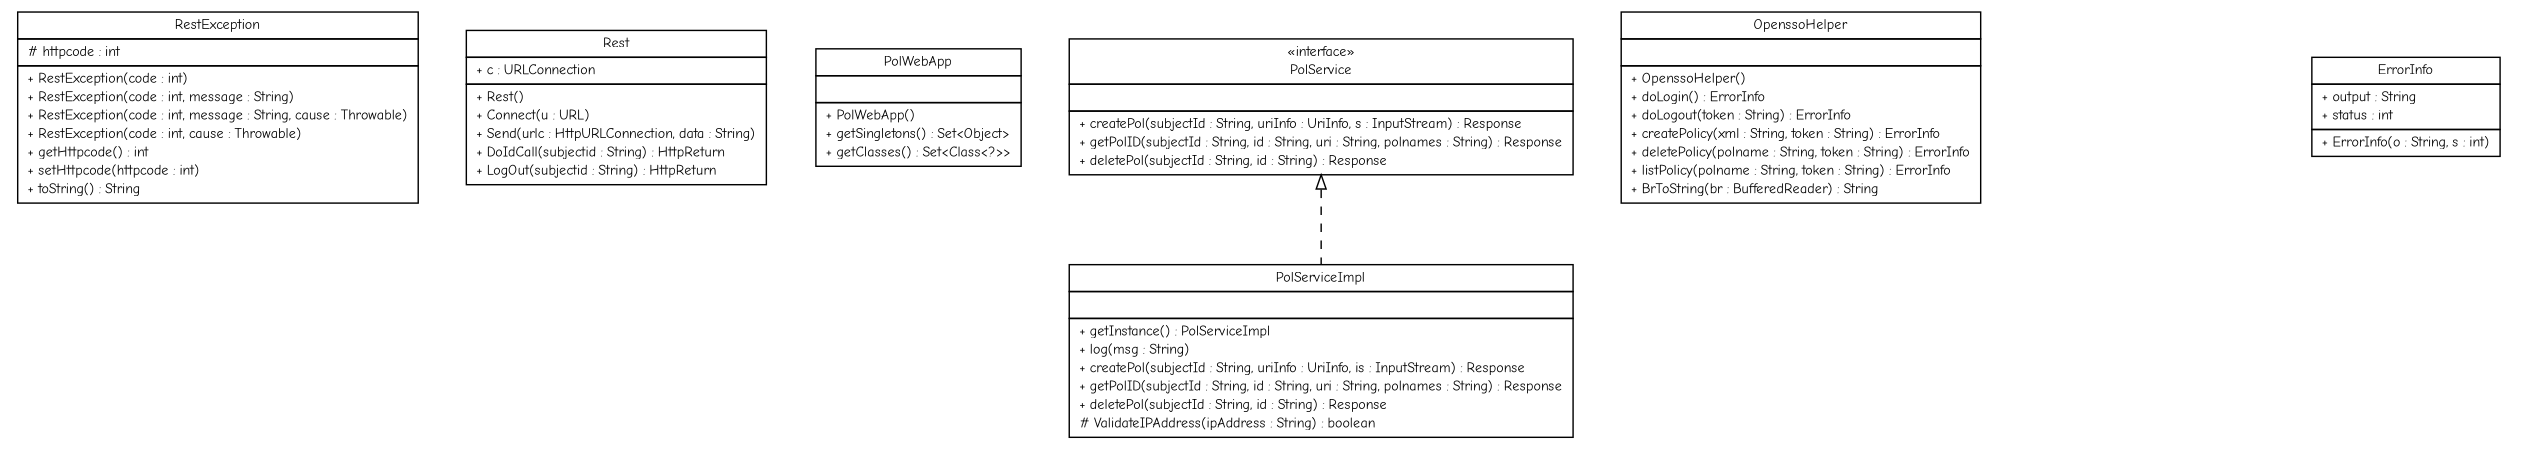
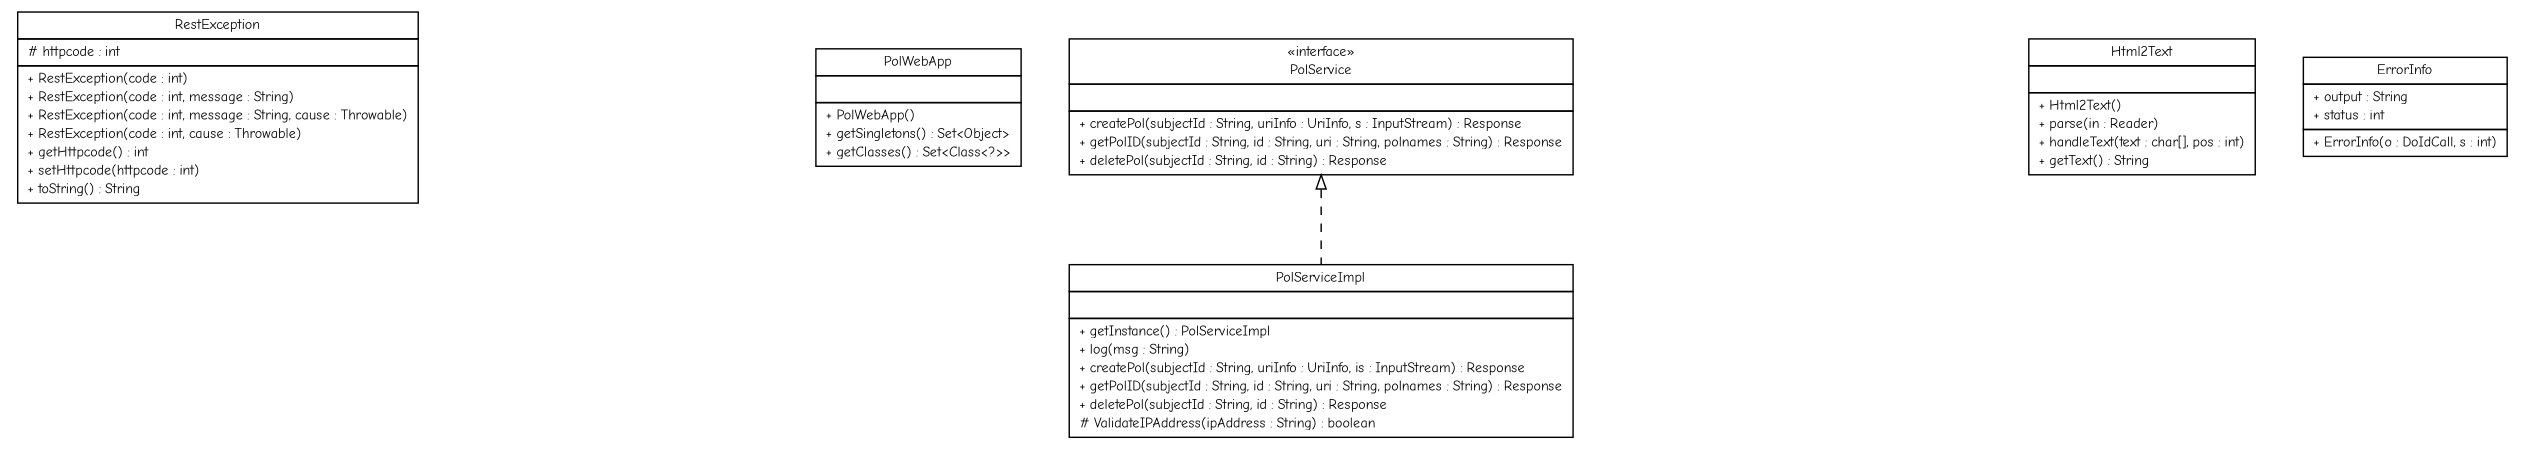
(616, 107) -> none
(1801, 107) -> none
none -> (2142, 107)
(2406, 142) -> (2405, 142)
